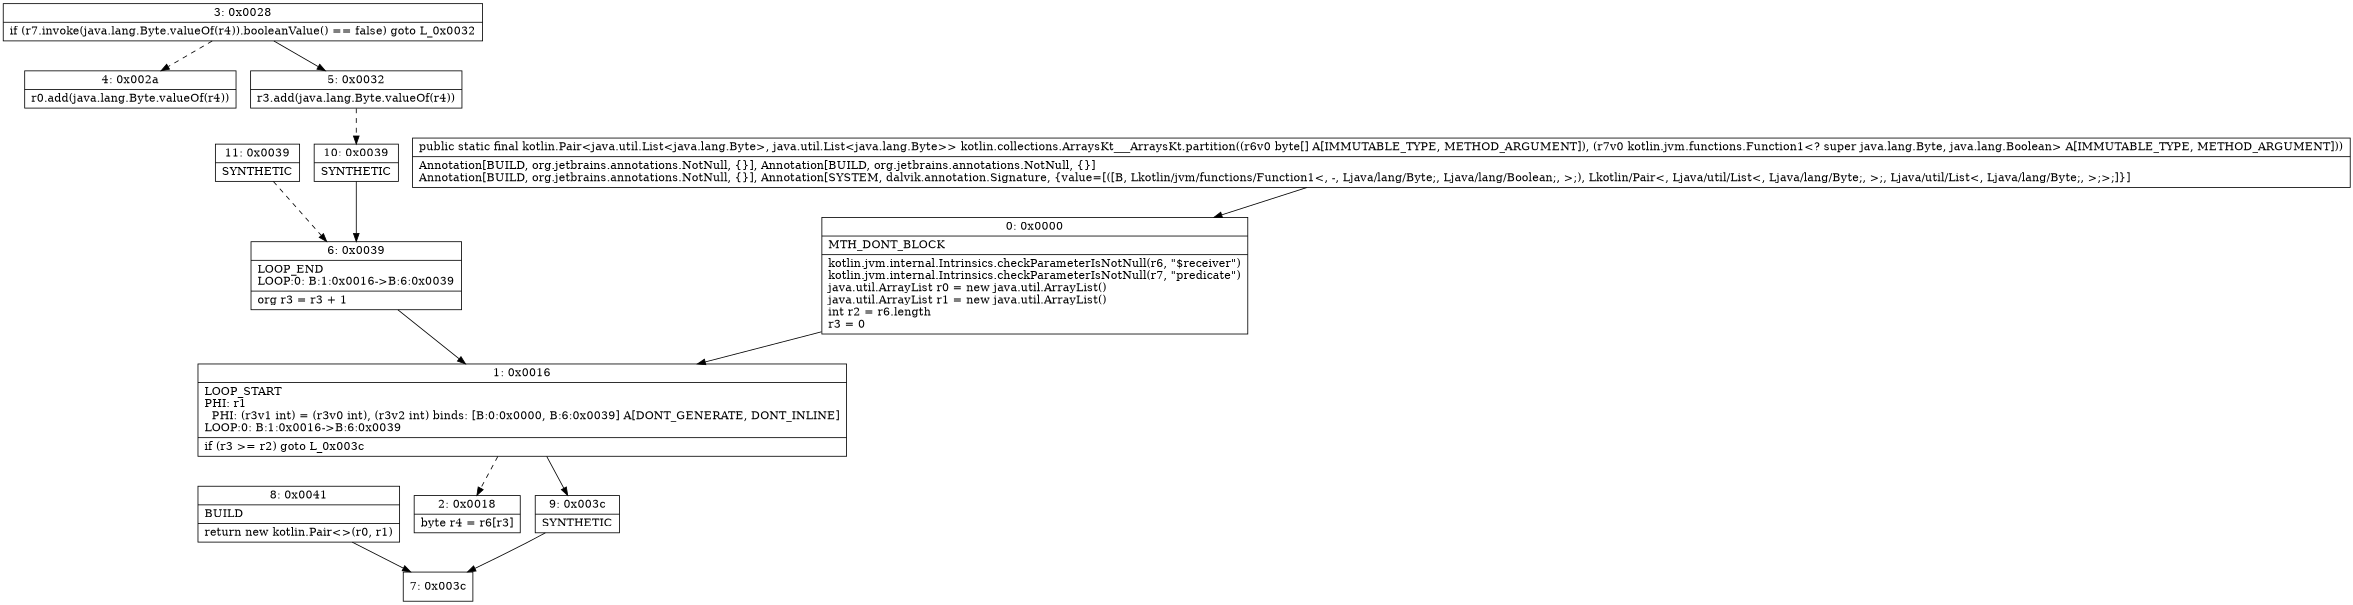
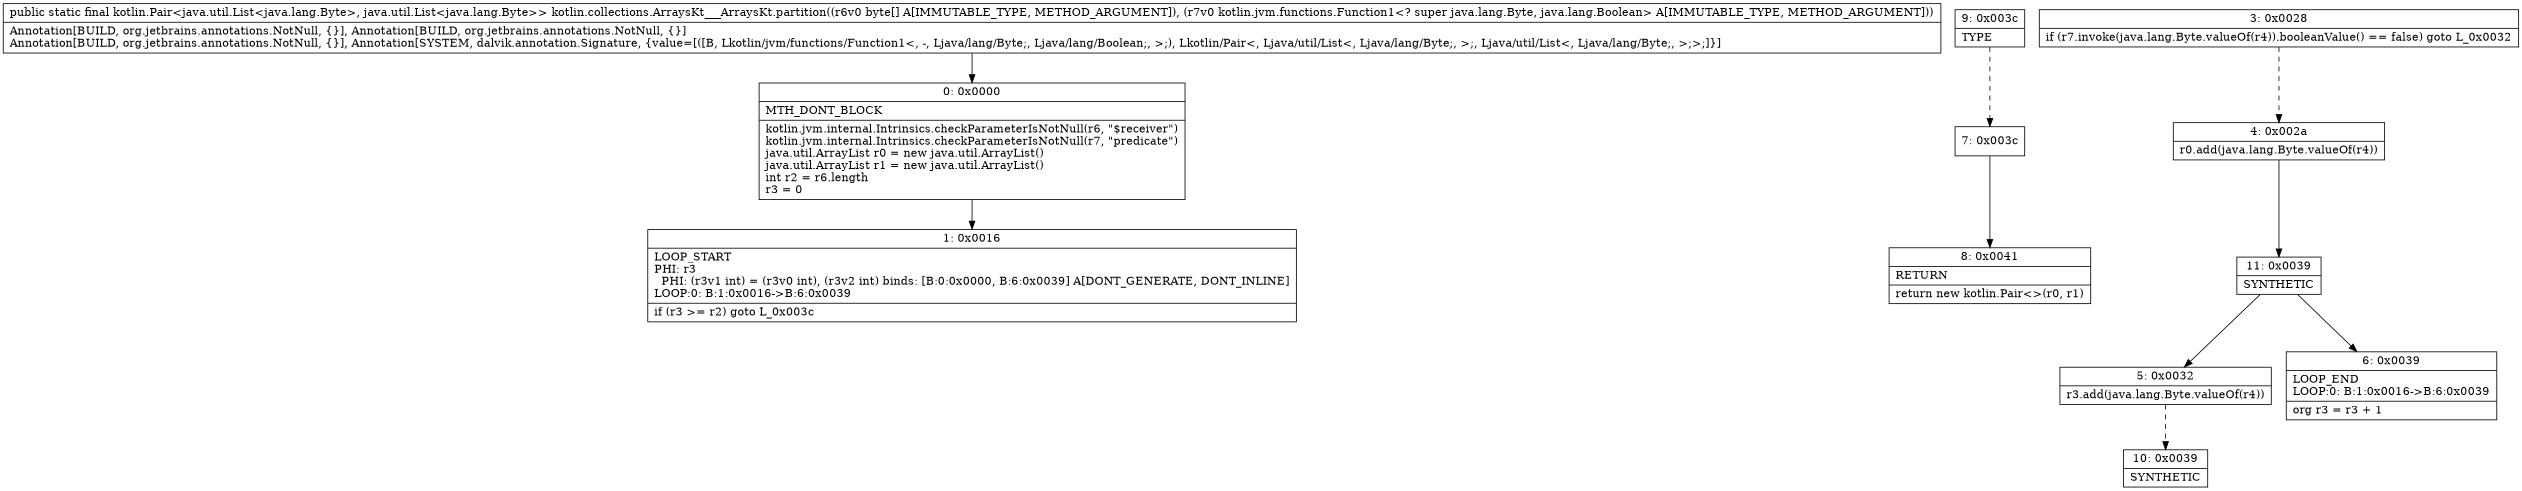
(296, 54) -> (2225, 328)
none -> (2279, 204)
(356, 207) -> none
(297, 208) -> (2324, 320)
(428, 334) -> none
(228, 404) -> (677, 269)
(555, 472) -> none
(224, 514) -> (1922, 275)
(467, 514) -> none
(577, 523) -> (1977, 37)
(510, 551) -> (1990, 83)
(378, 555) -> (1990, 198)
